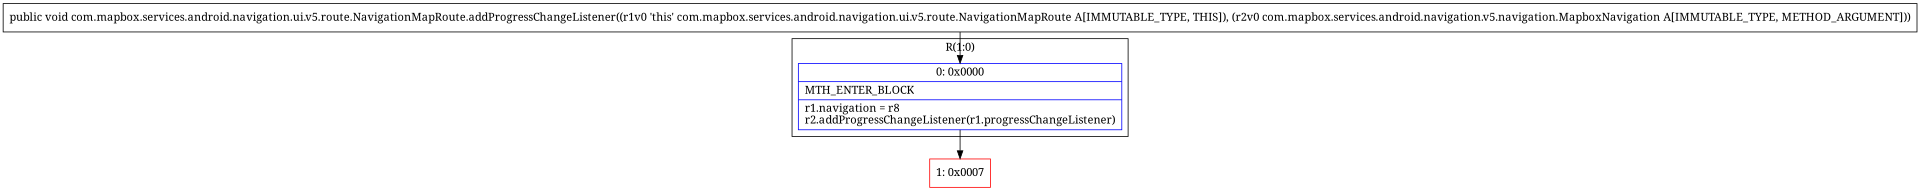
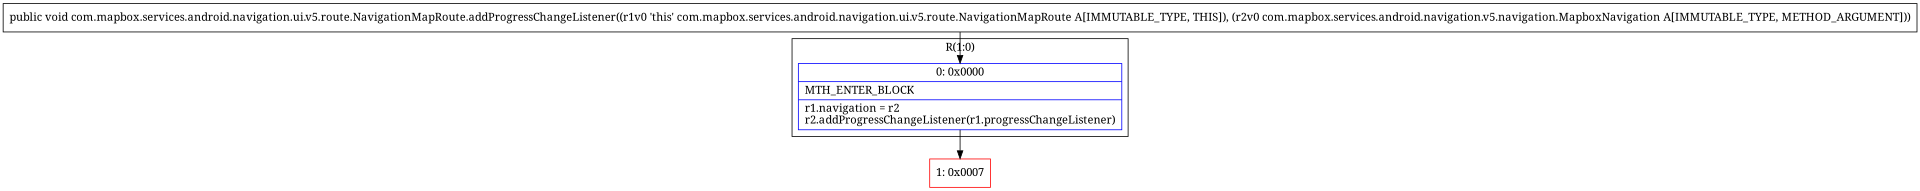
(852, 108) -> (852, 108)
